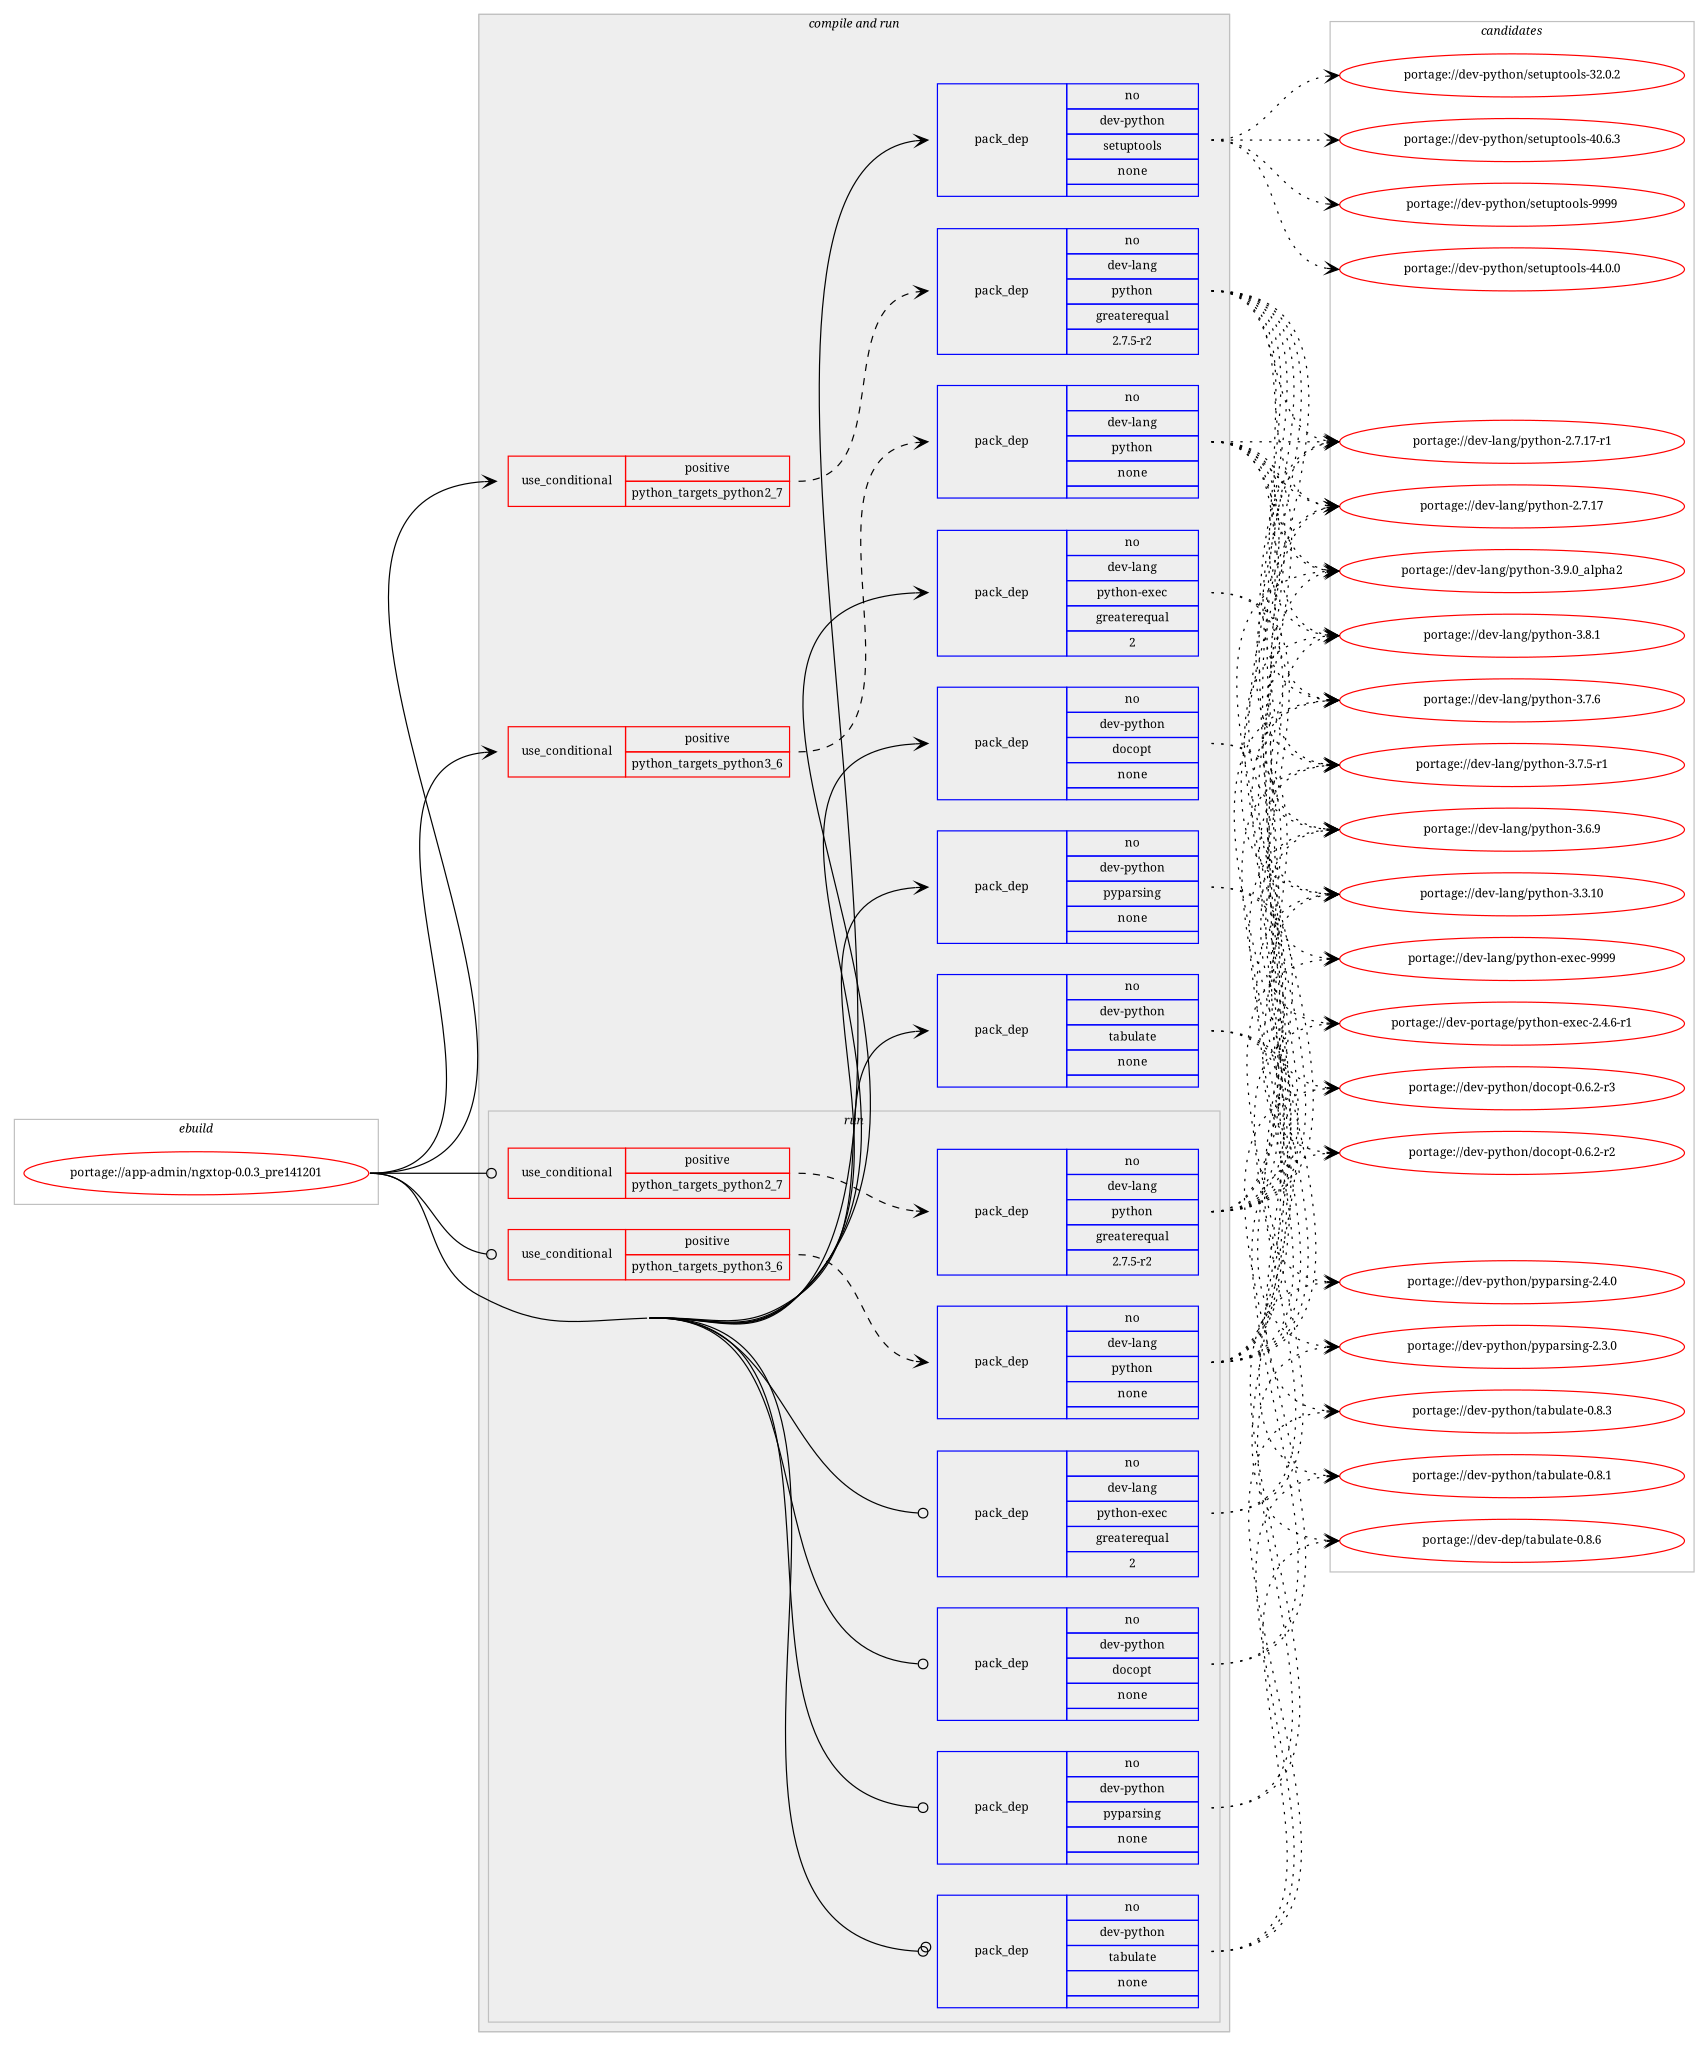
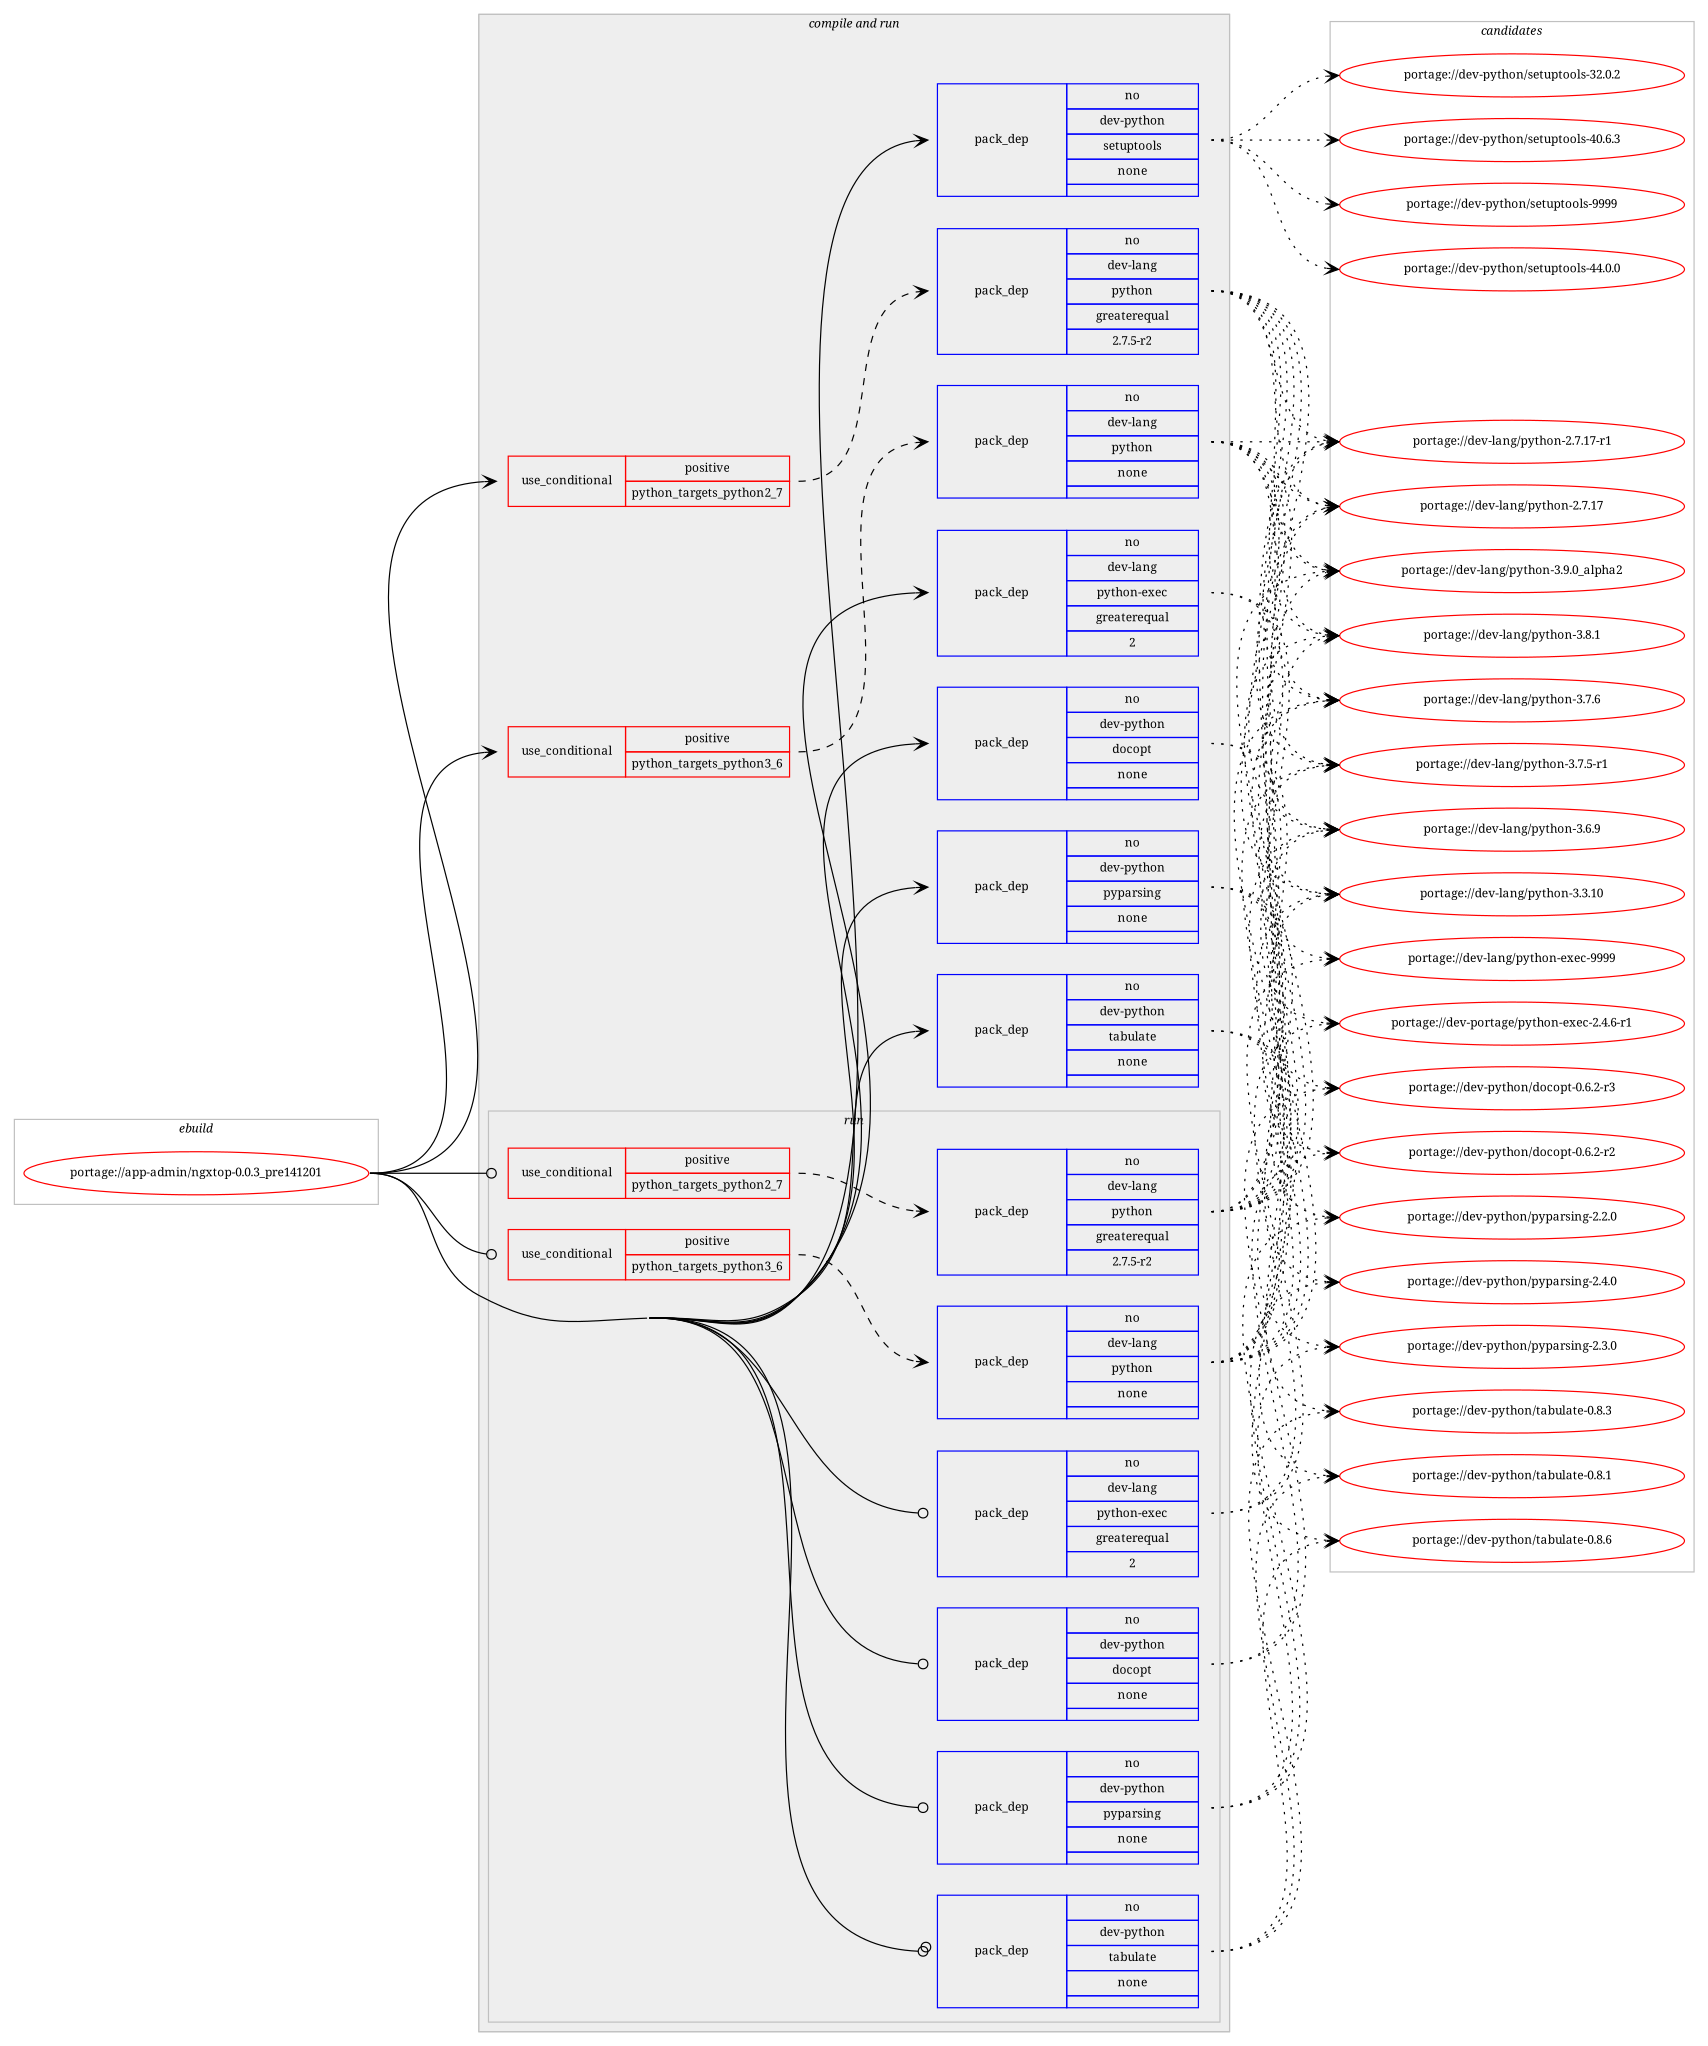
none -> (1512, 1218)
(1512, 1541) -> (1512, 1541)
